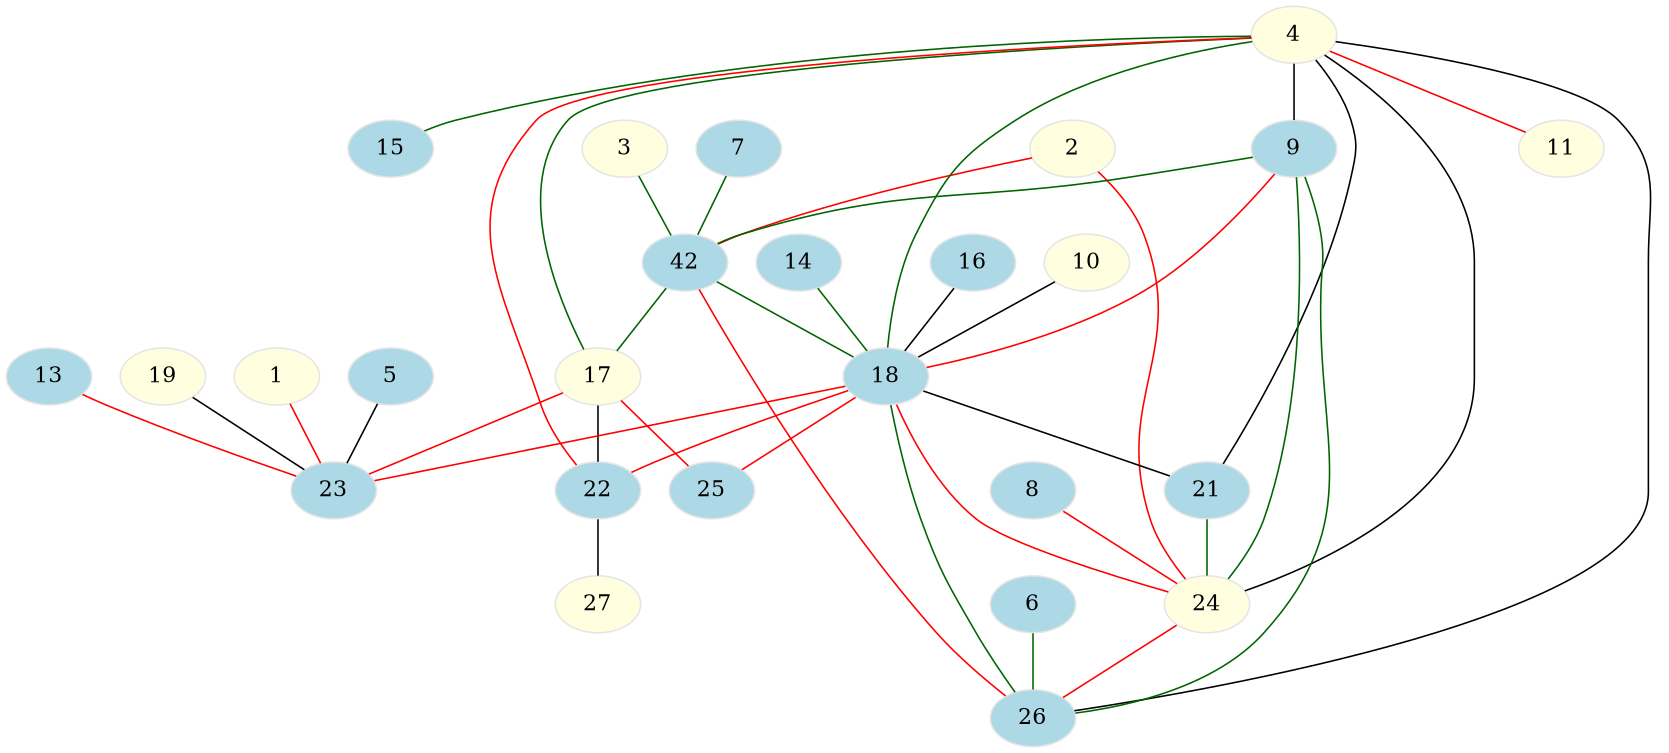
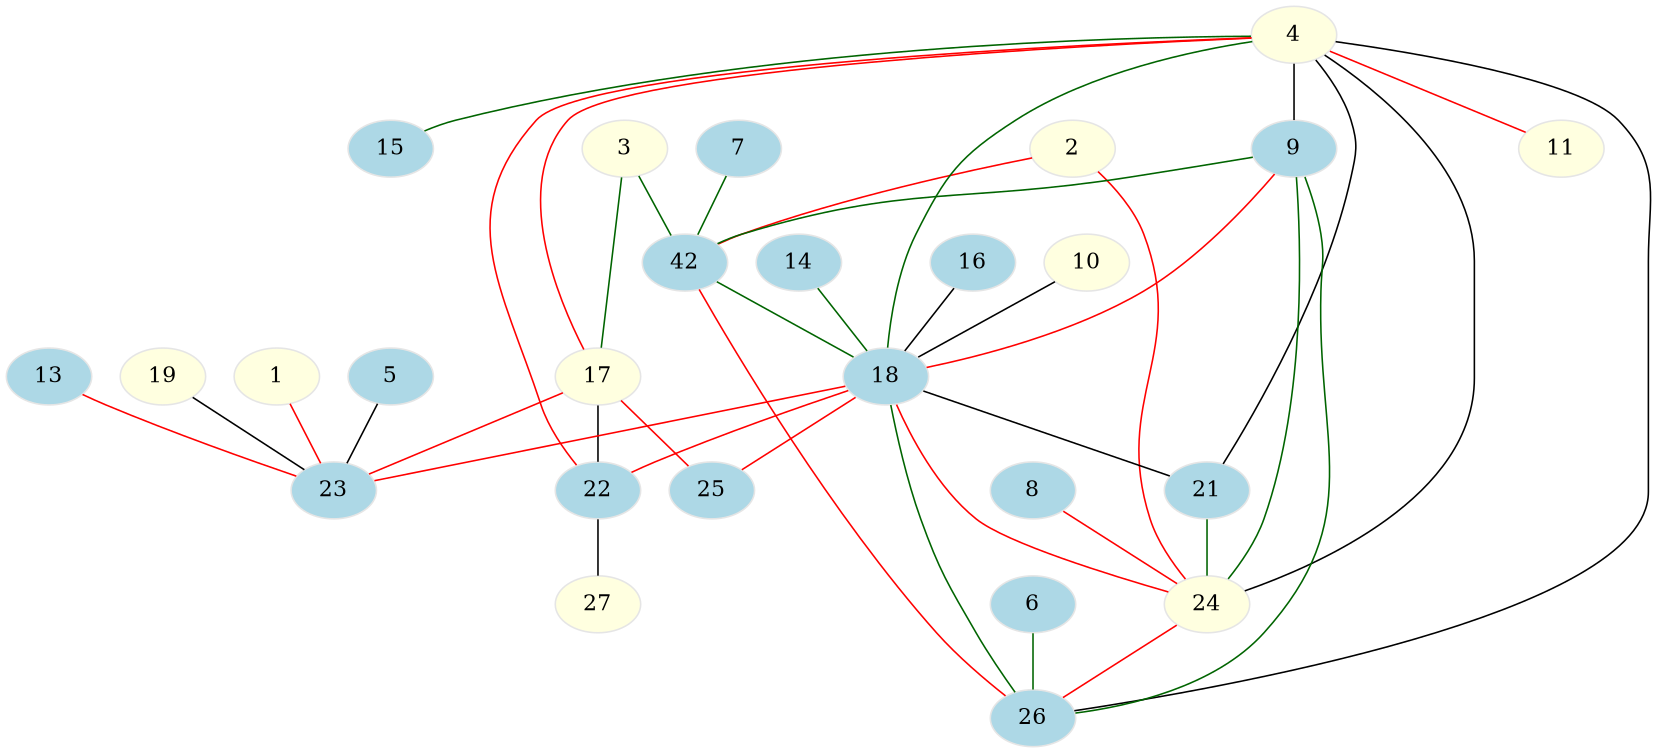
(581, 114) -> (581, 114)
(641, 320) -> (611, 263)
